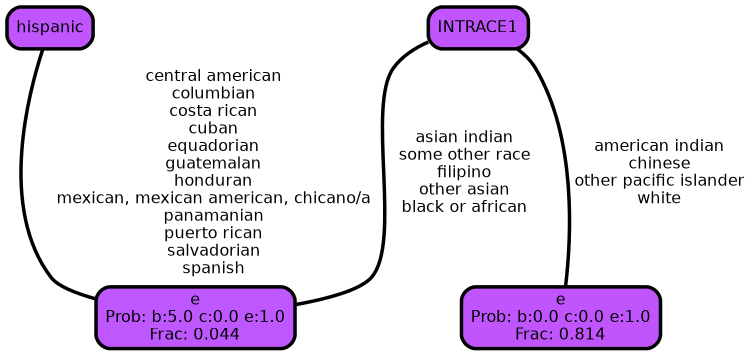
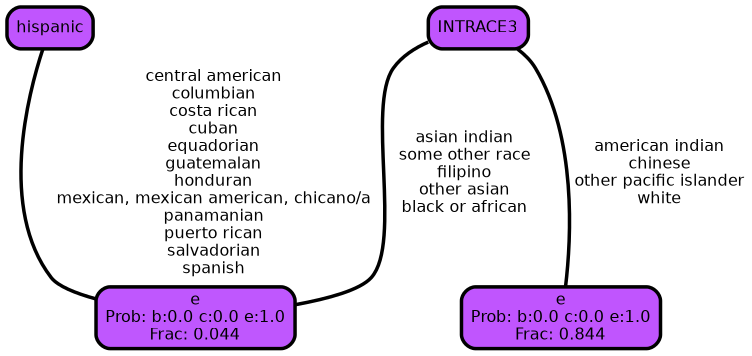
(478, 28) -> (478, 28)
(196, 318) -> (196, 318)
(561, 318) -> (561, 318)
